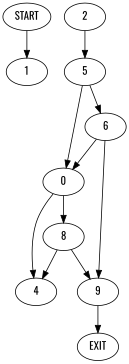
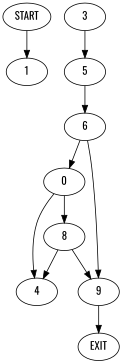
(85, 17) -> (85, 17)
(75, 123) -> none
